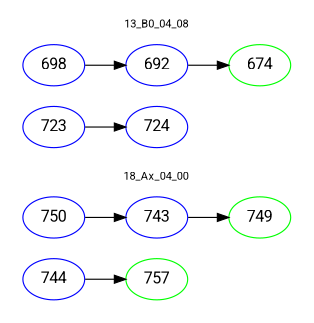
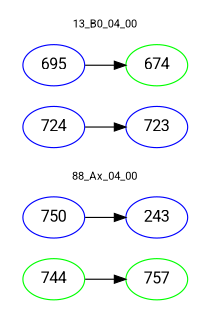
(157, 25) -> (105, 25)
(54, 65) -> none
(157, 65) -> (54, 65)
(100, 127) -> (100, 127)
(157, 177) -> (105, 177)
(157, 217) -> (157, 217)
(260, 217) -> none
(54, 279) -> (54, 279)
